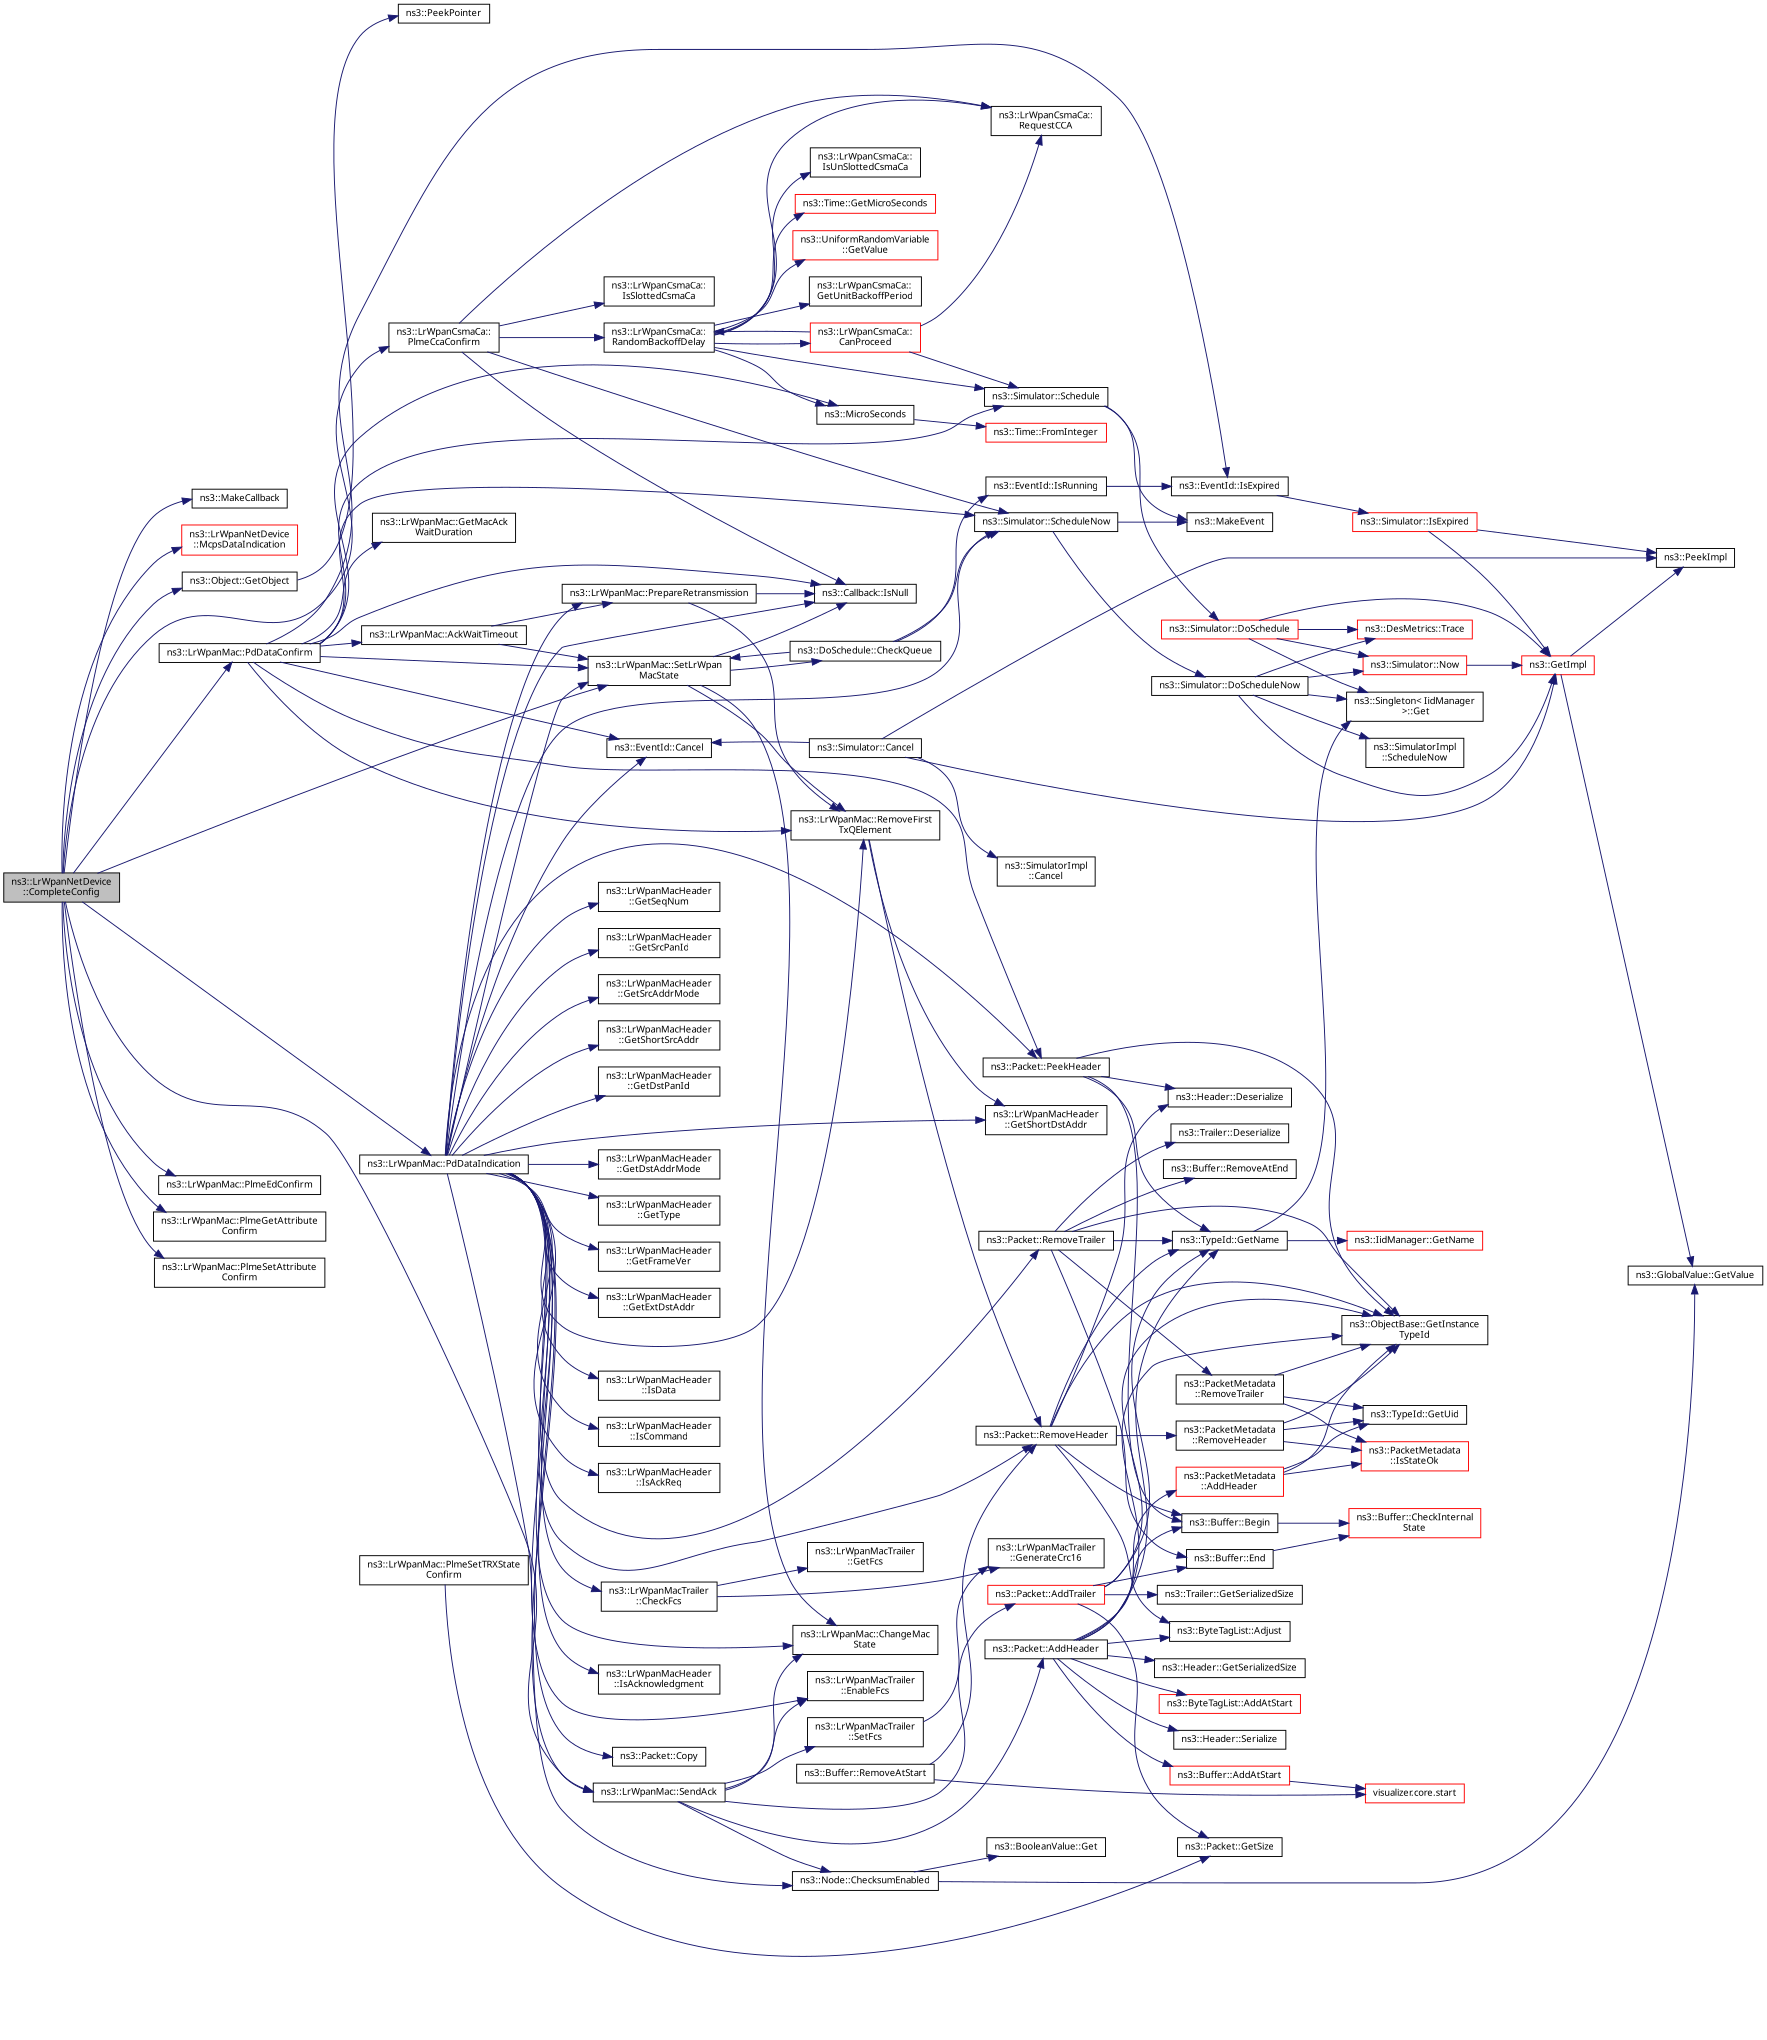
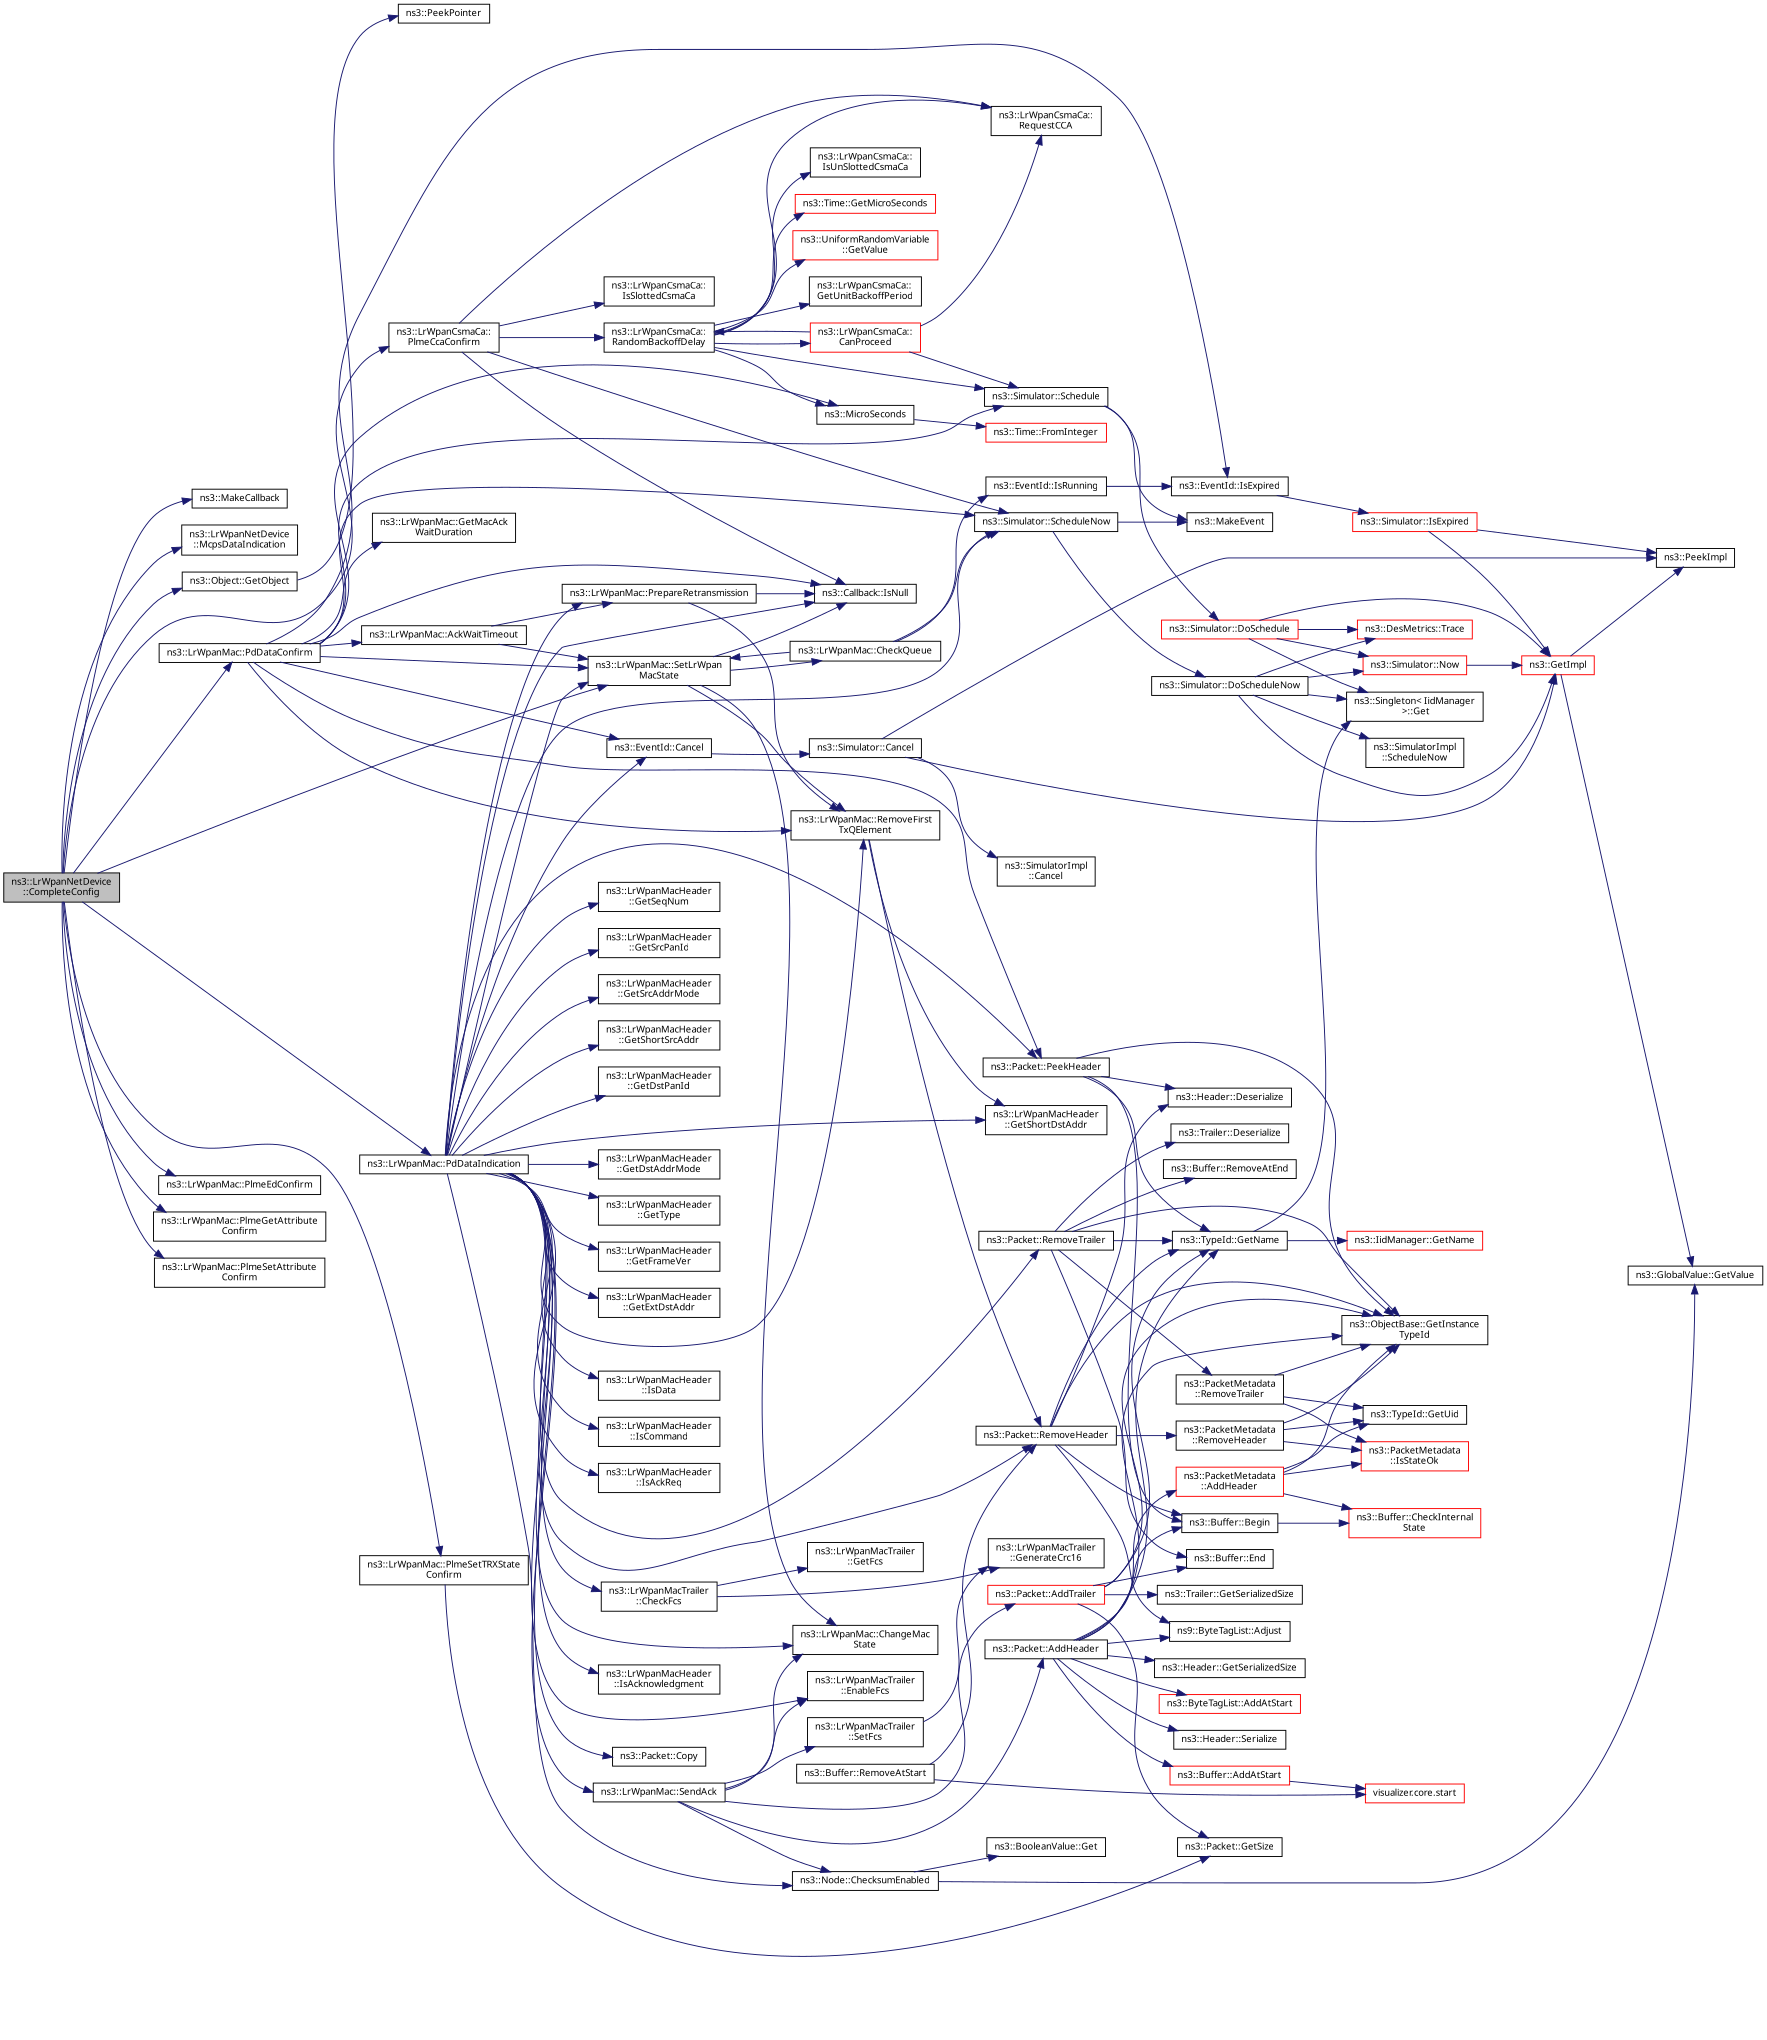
(240, 540) -> (240, 540)
(865, 651) -> (865, 651)
(752, 742) -> (756, 755)
(410, 1281) -> (313, 1158)
(1306, 1544) -> (1313, 1500)
(1230, 1631) -> (1230, 1631)
